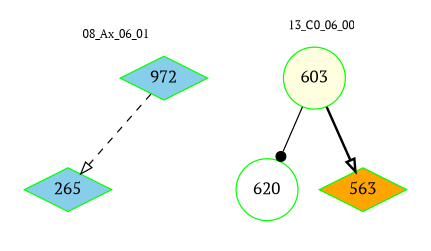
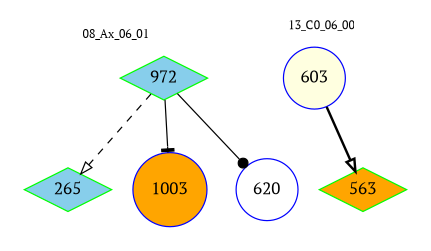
(314, 78) -> (314, 78)
(293, 129) -> (208, 126)
none -> (170, 190)
(267, 190) -> (267, 190)
